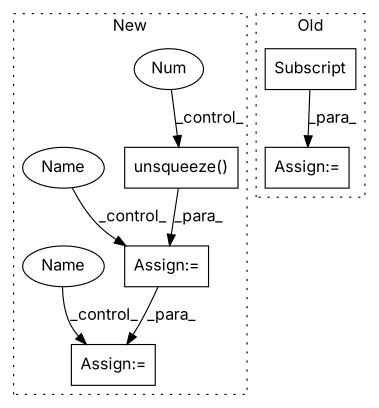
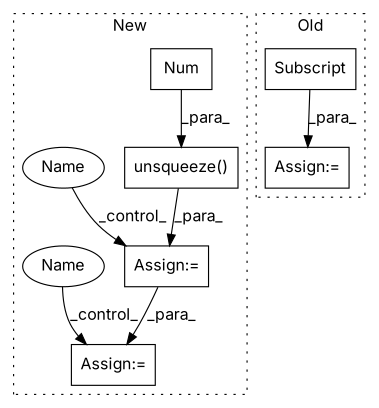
(169, 69) -> (181, 69)
(210, 118) -> (206, 118)
